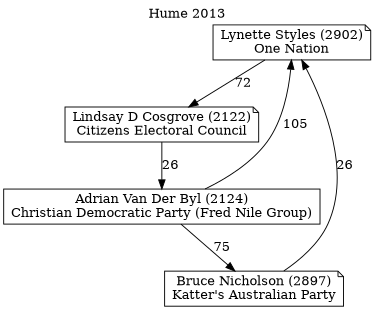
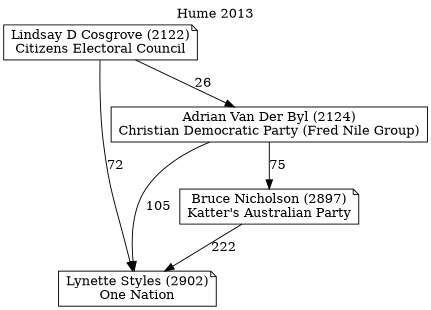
(231, 81) -> (106, 162)
(345, 166) -> (224, 248)
